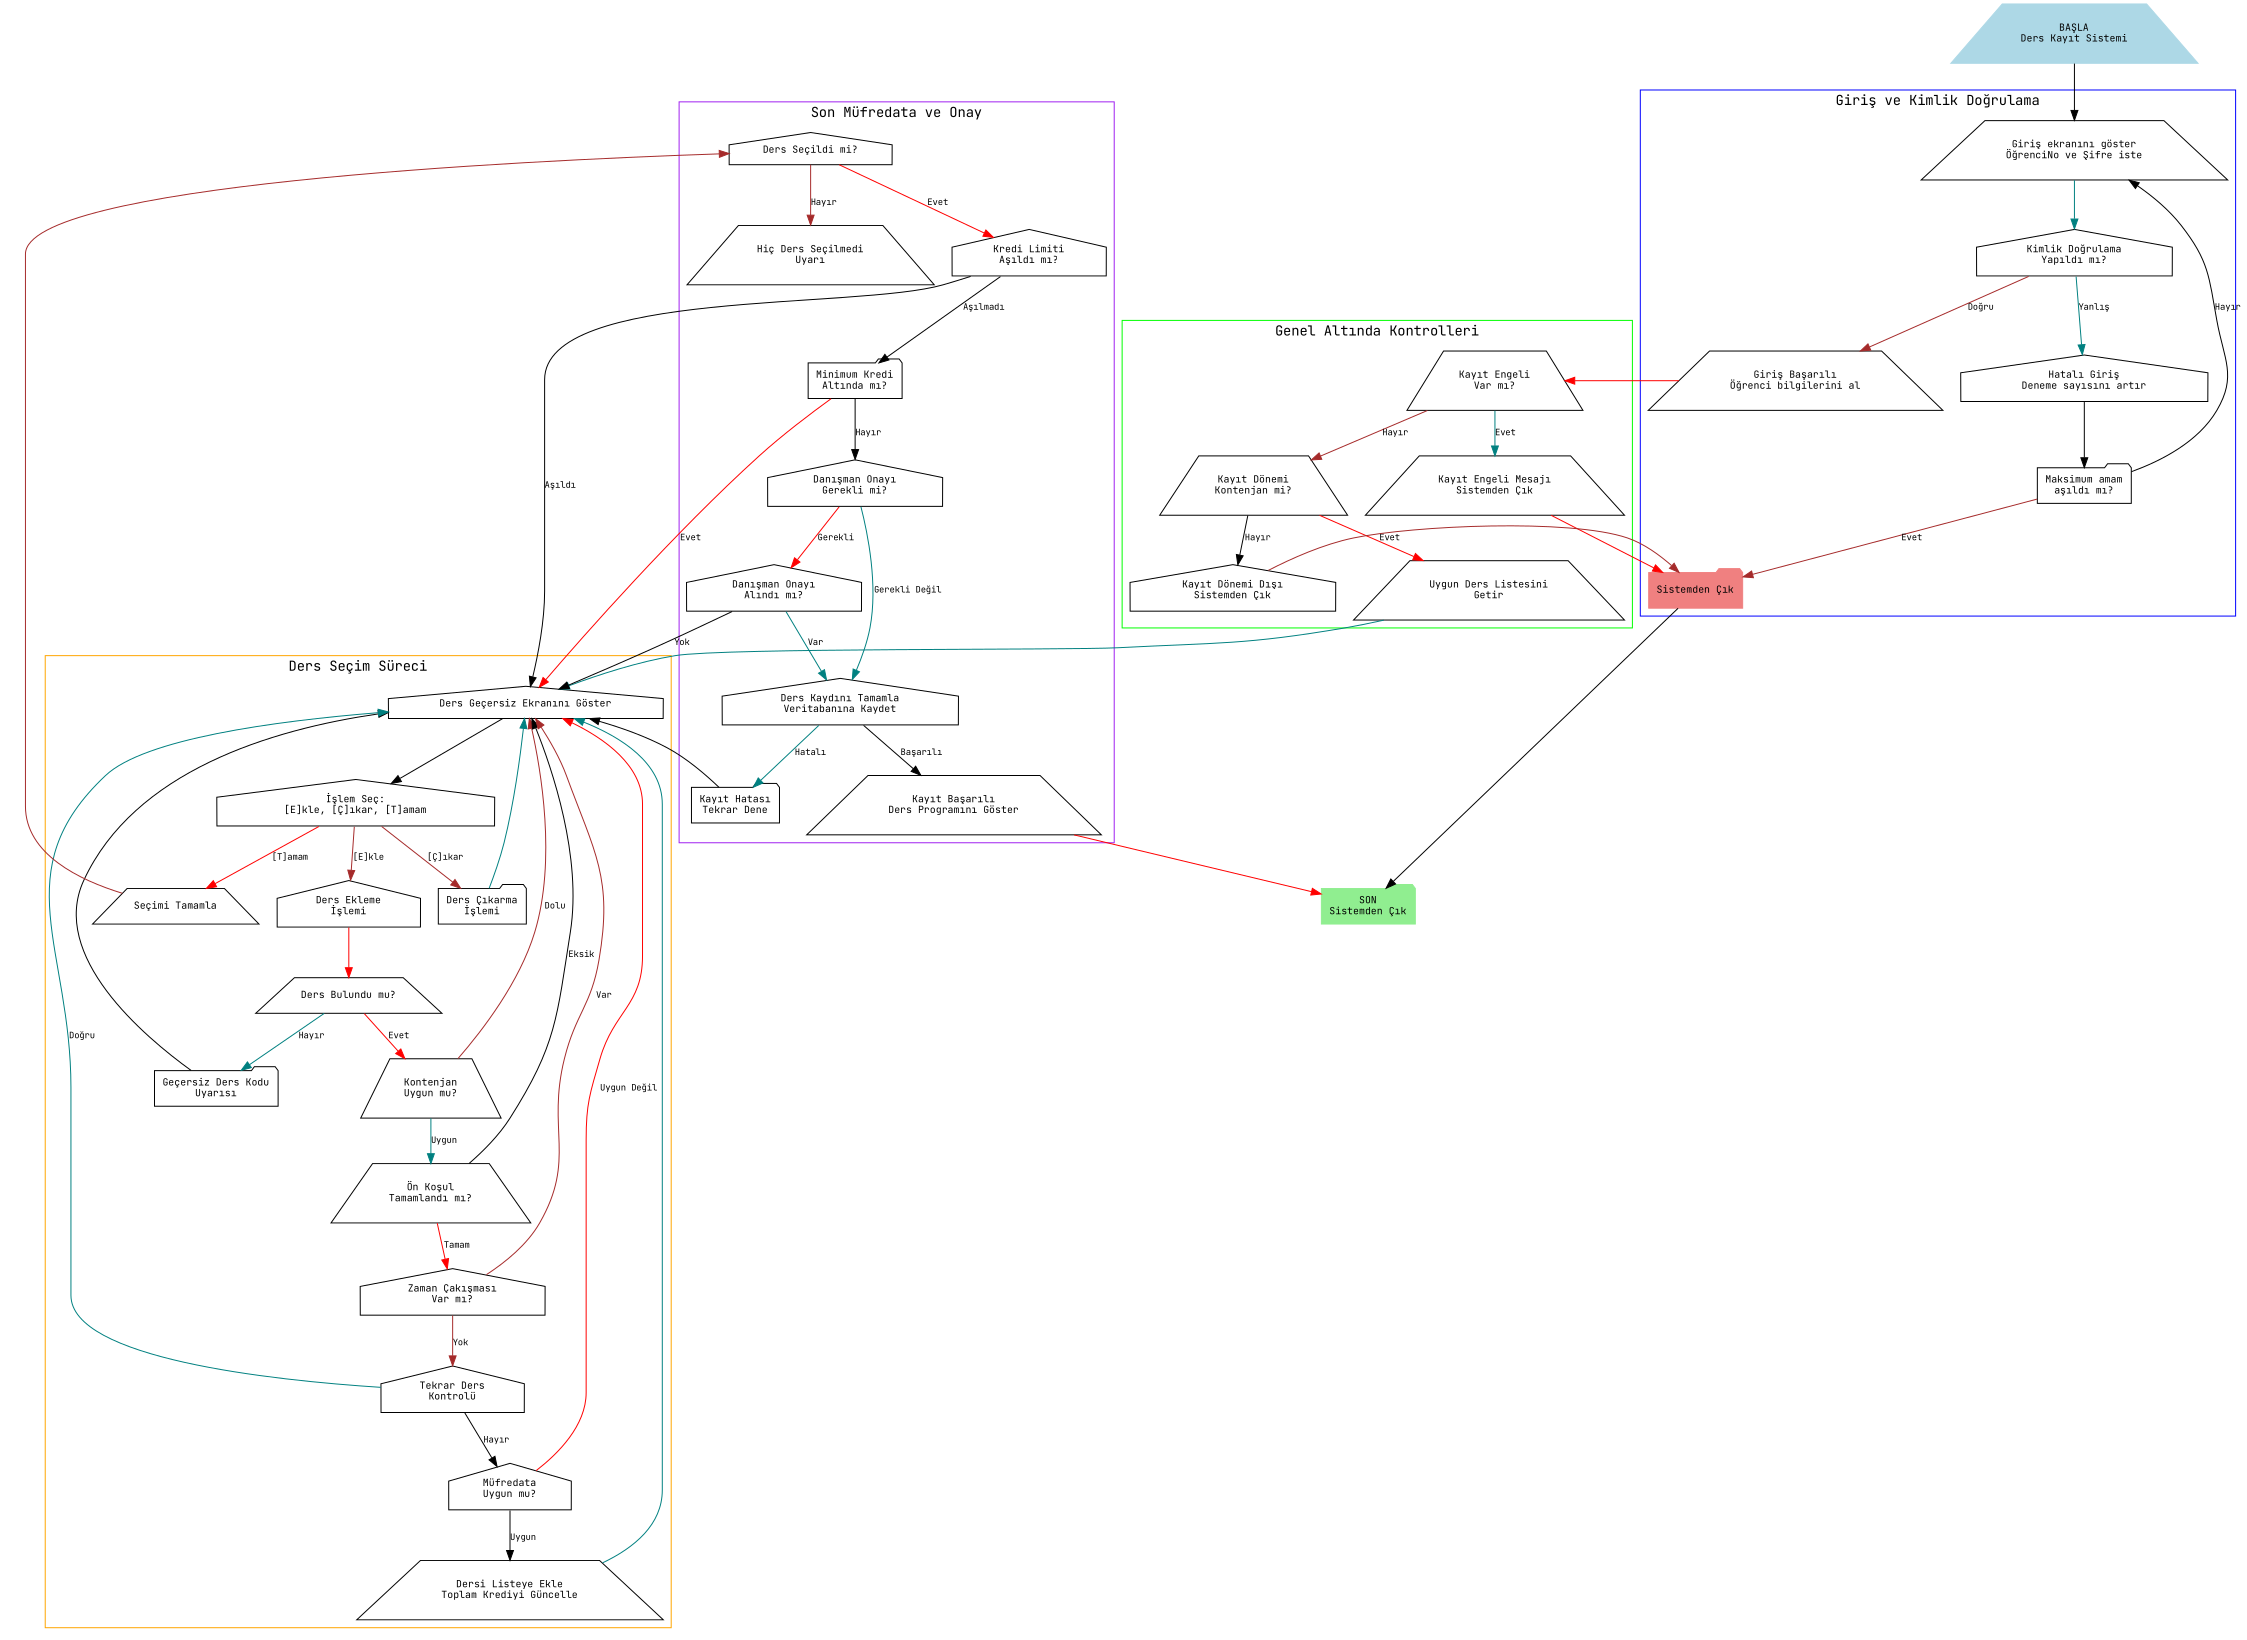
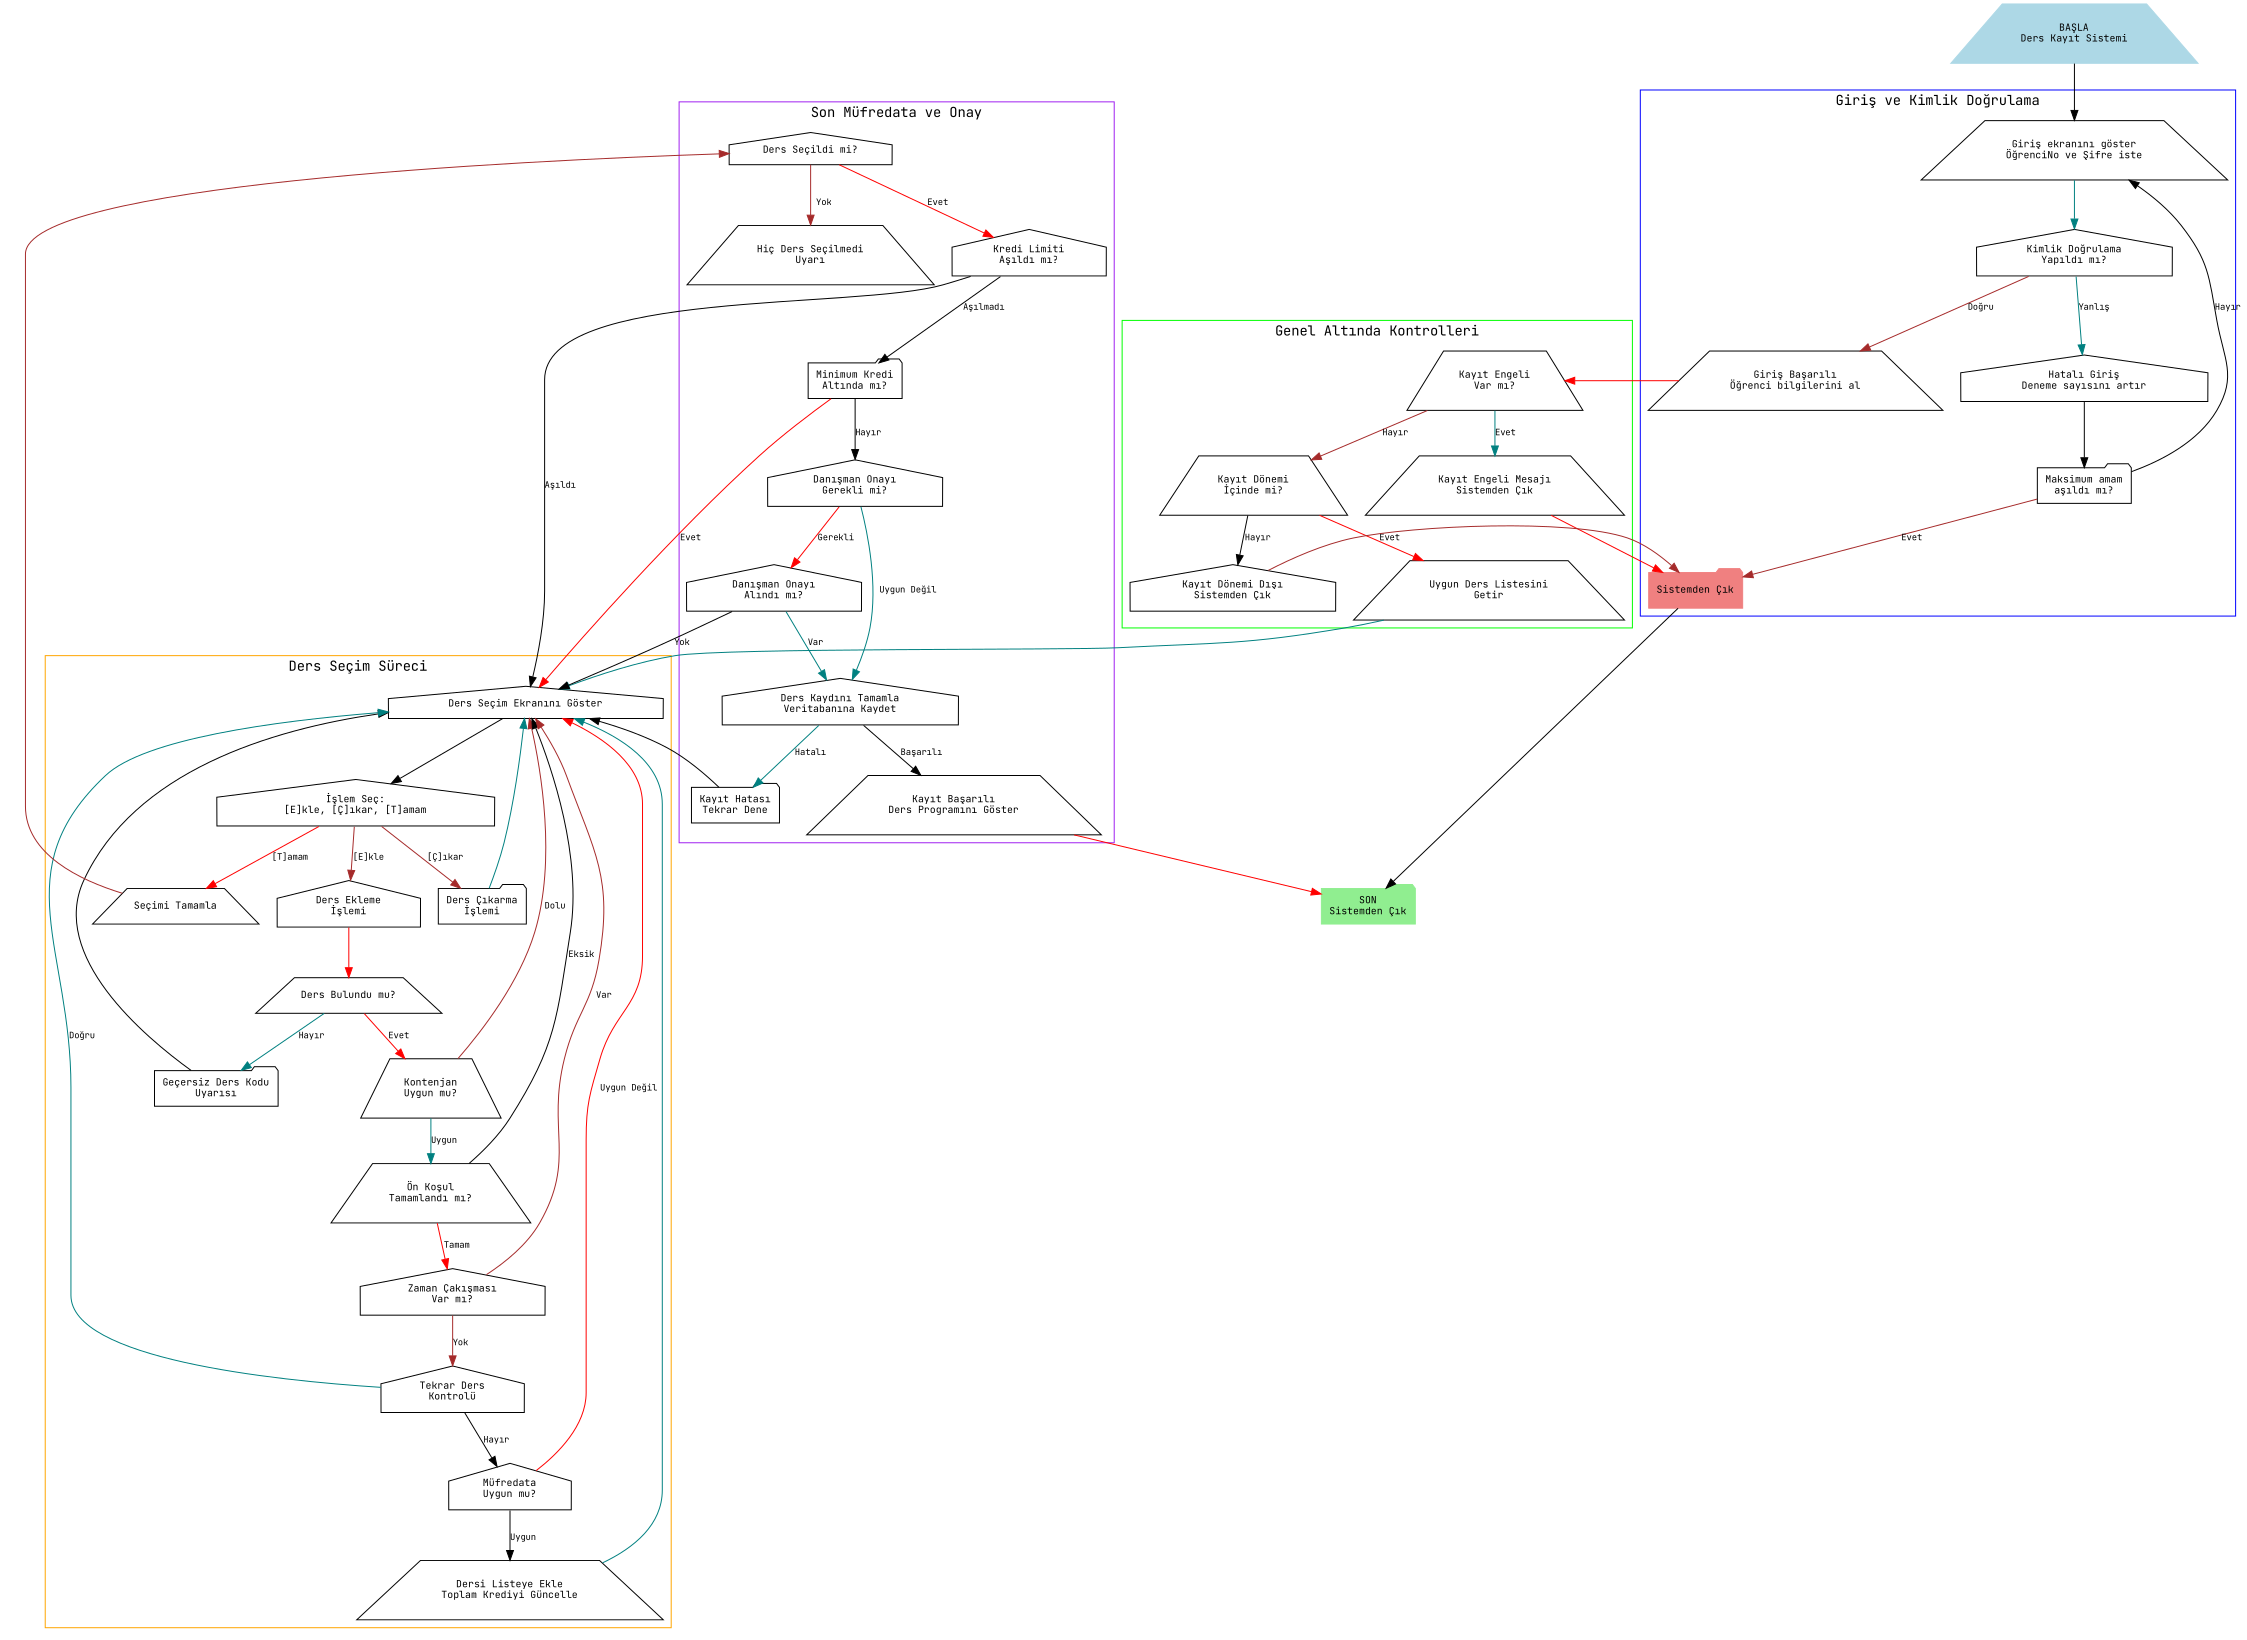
(824, 203) -> (824, 203)
(1254, 486) -> (1254, 486)
(908, 590) -> (908, 590)
(526, 704) -> (526, 704)
